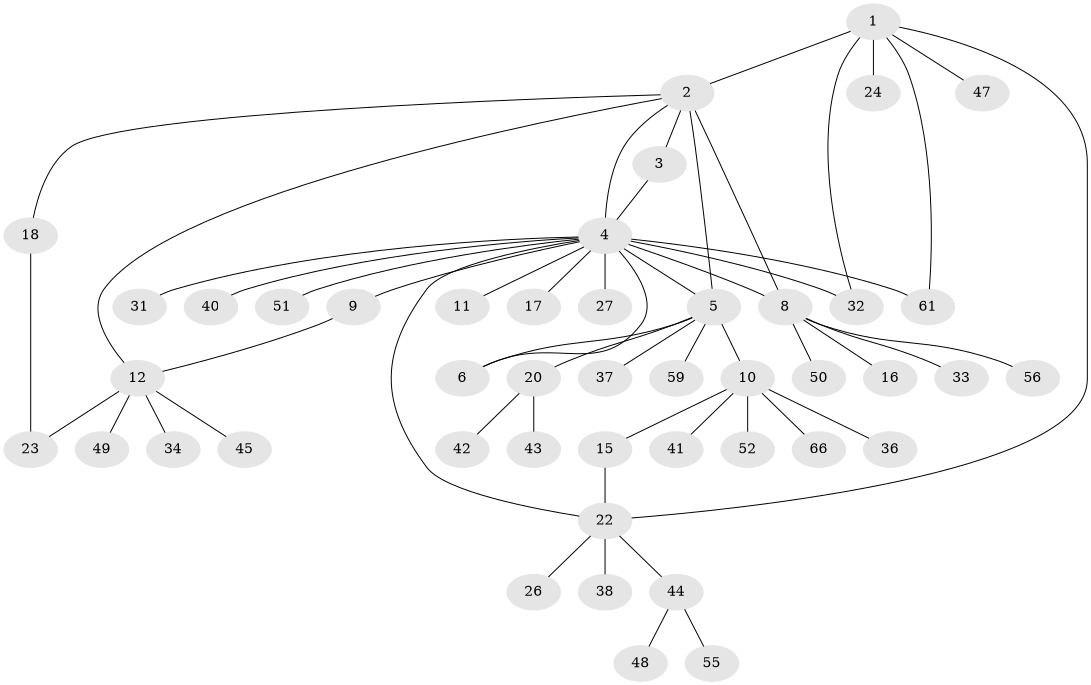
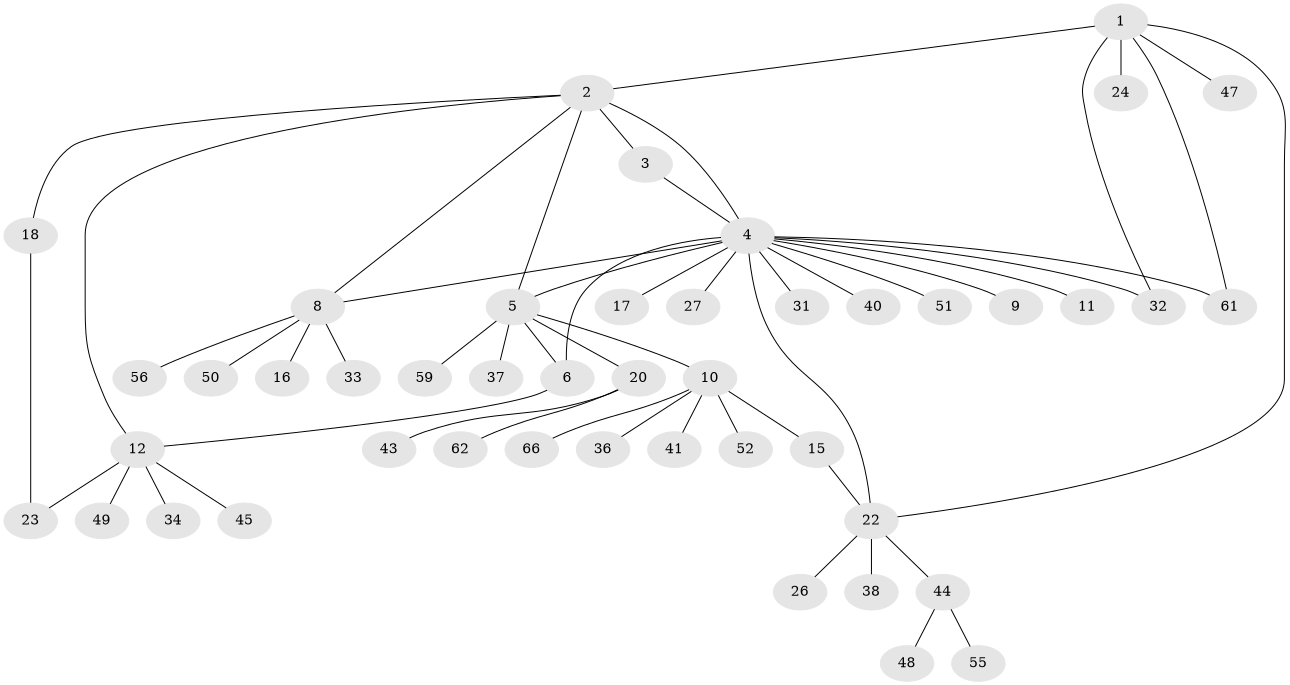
(249, 348) -> (357, 425)
(462, 450) -> (460, 450)
